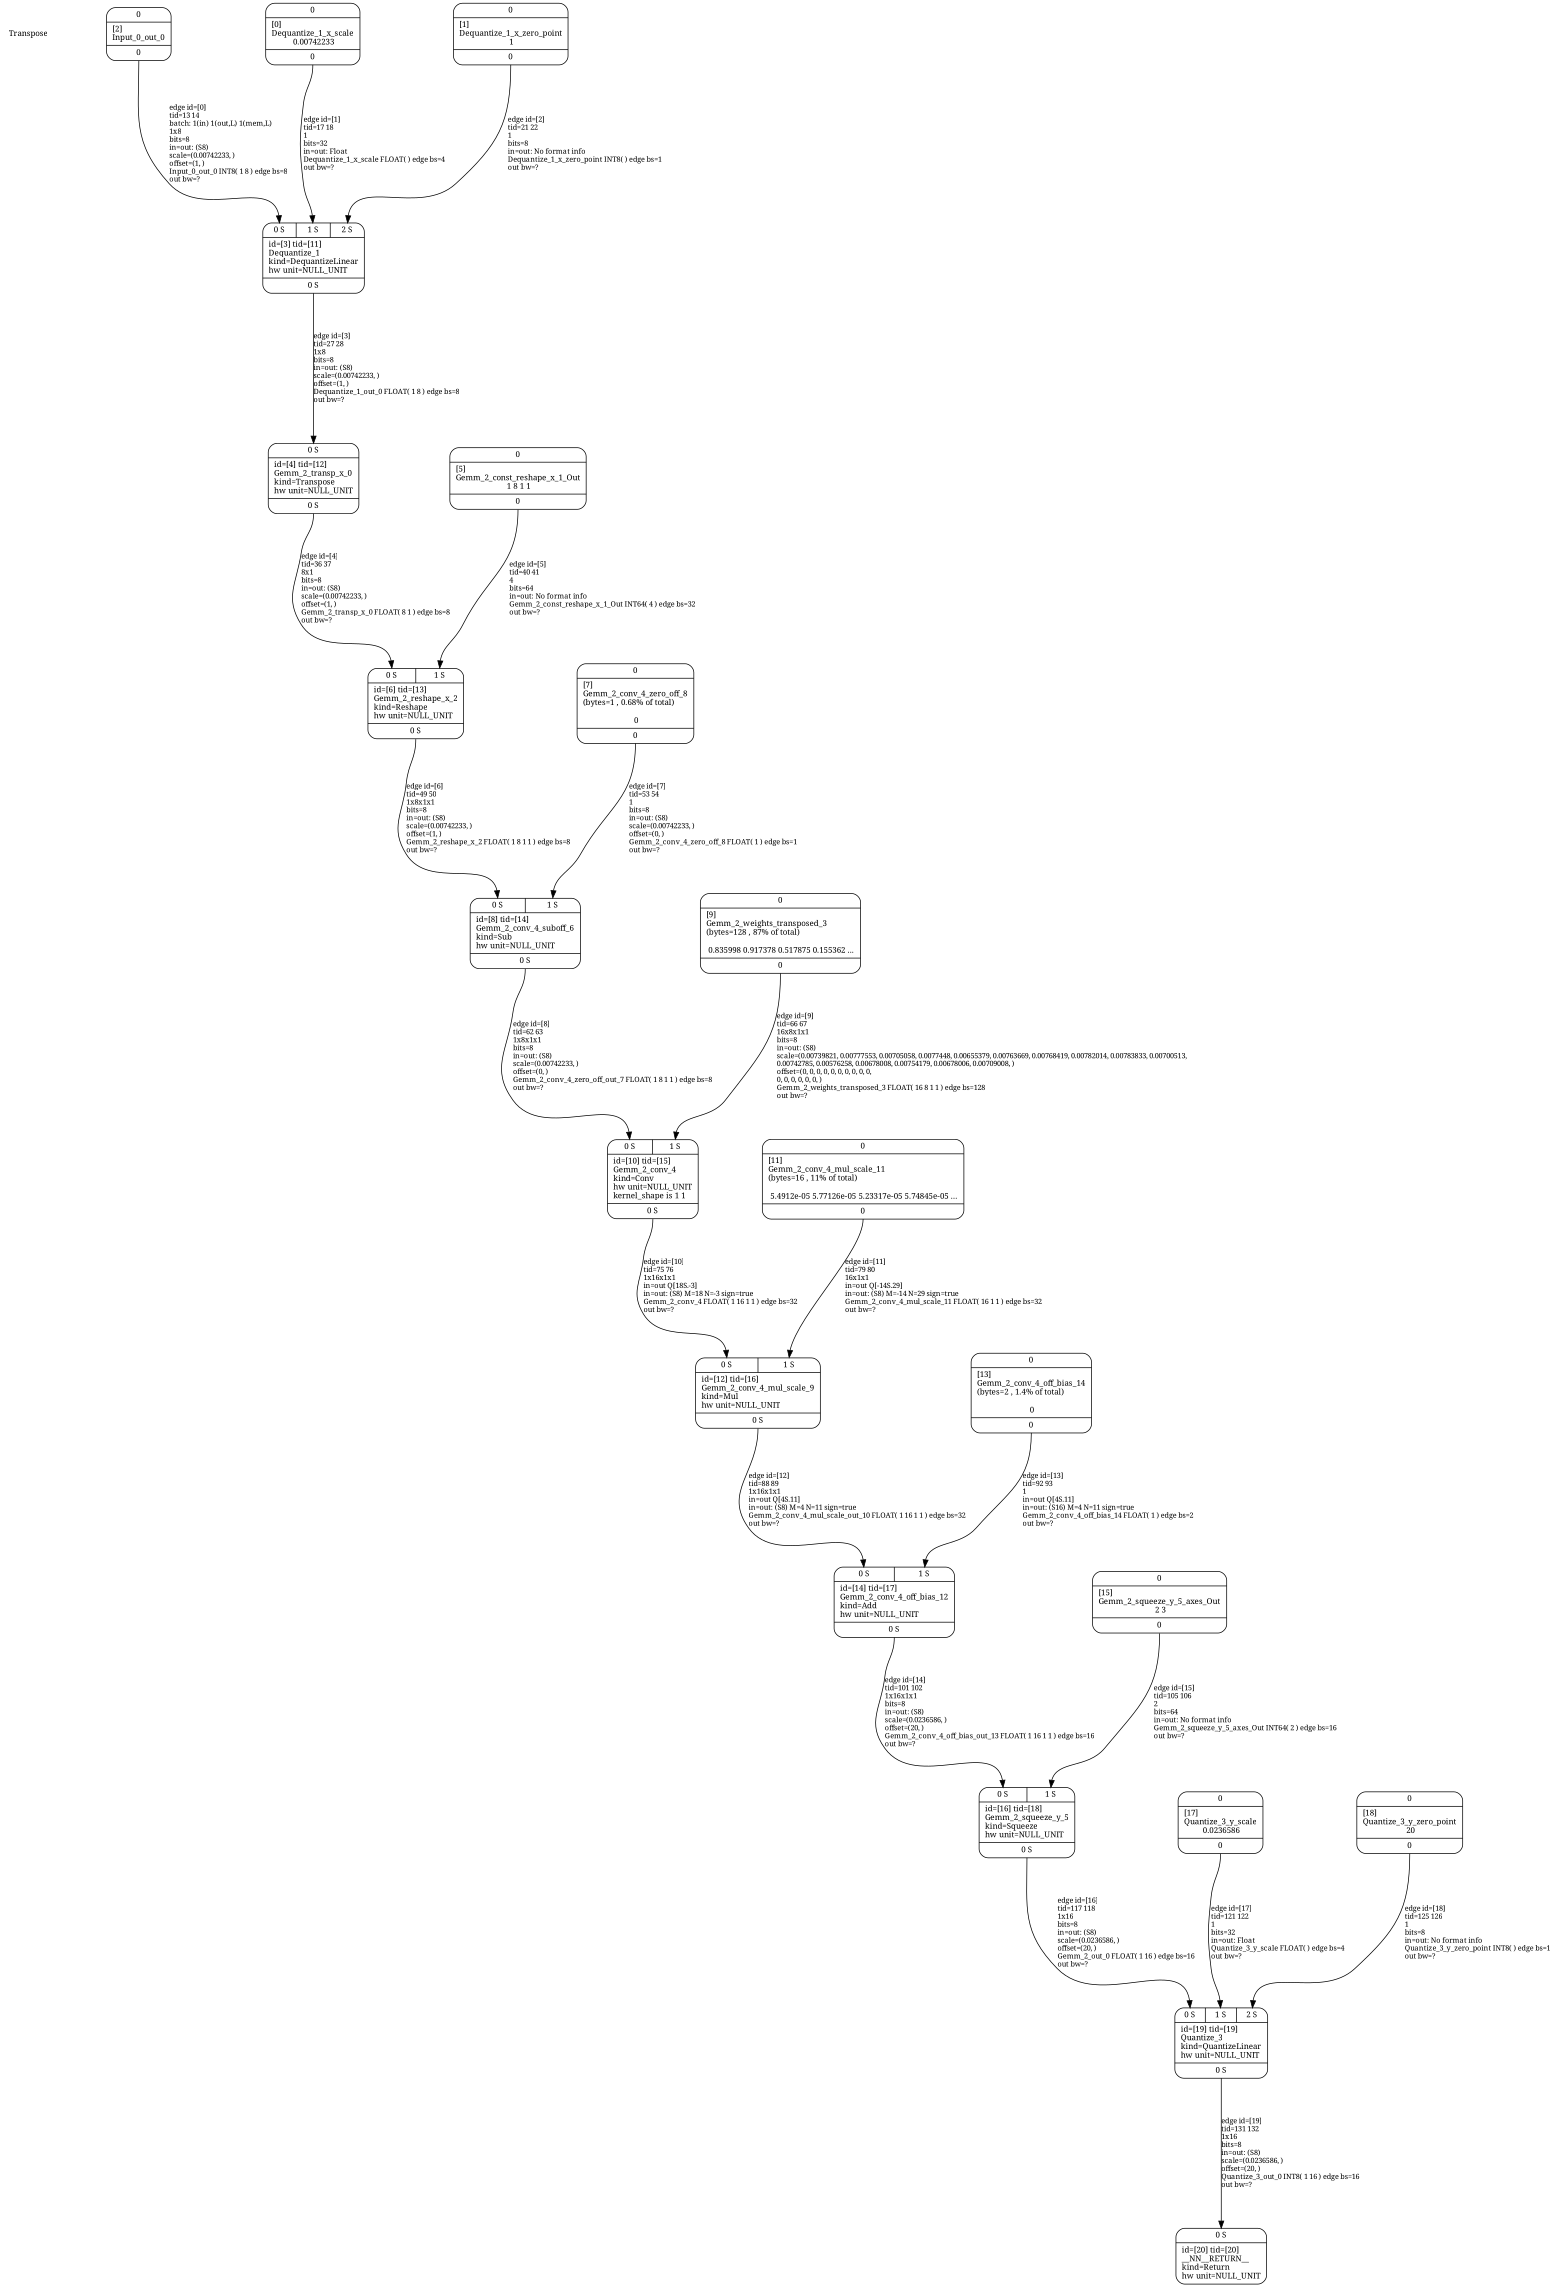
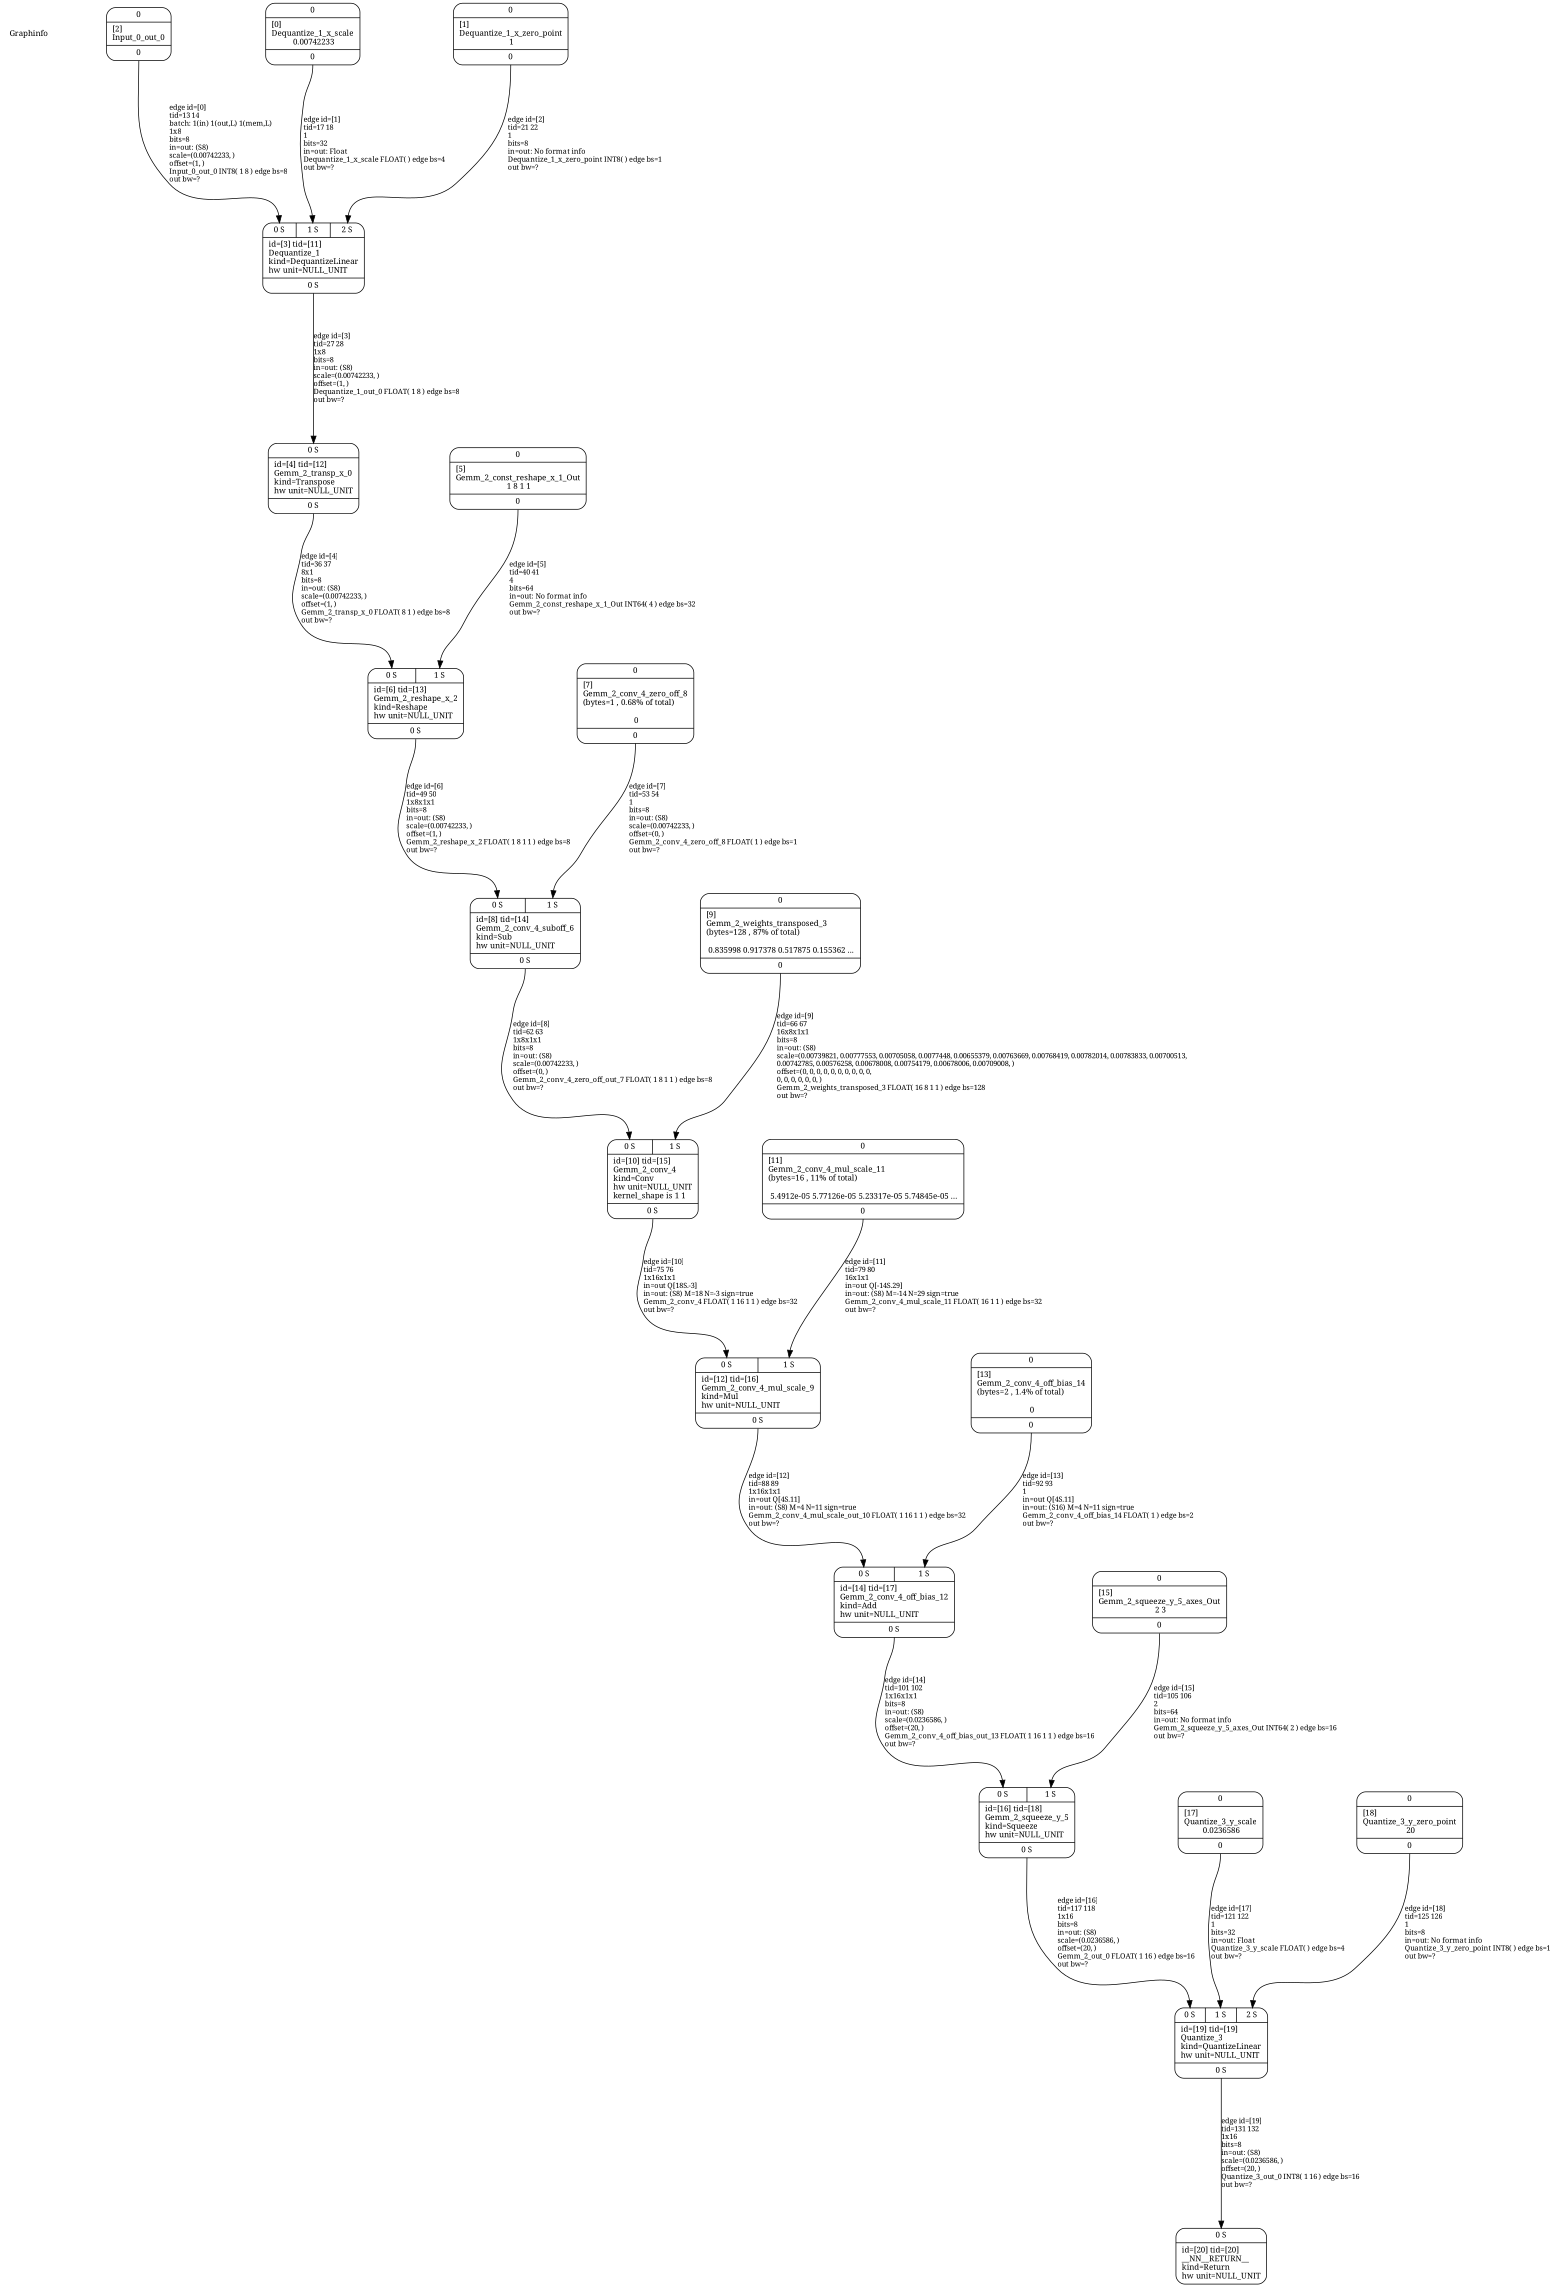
(29, 34) -> (29, 34)
